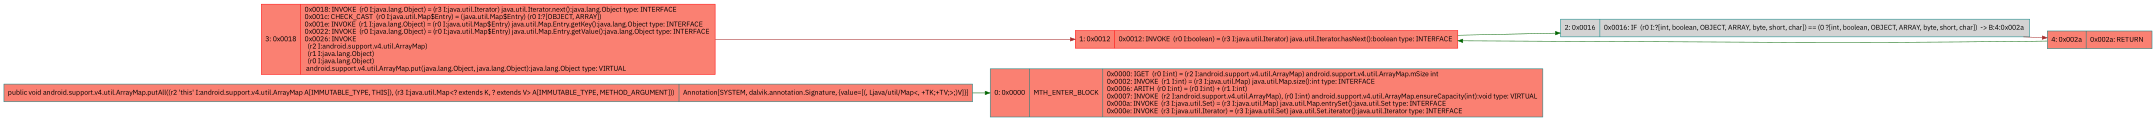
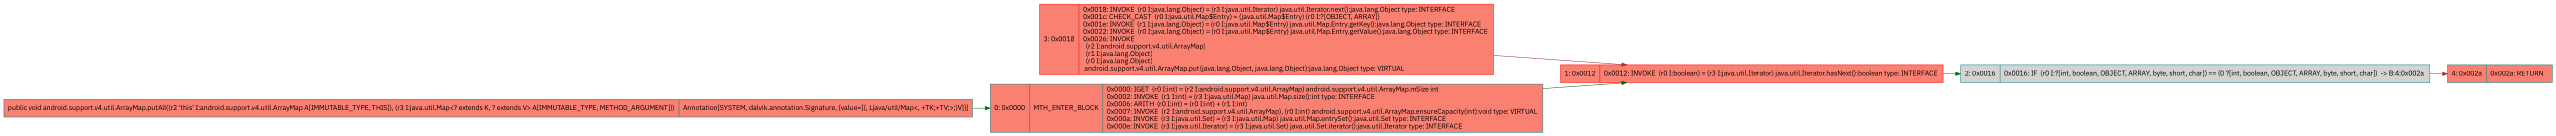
(1755, 42) -> (1582, 86)
